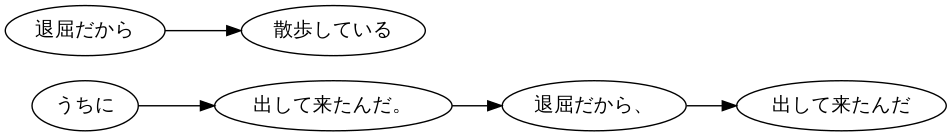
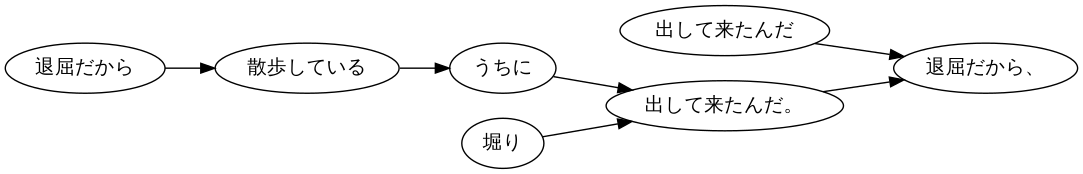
none -> (418, 68)
(704, 106) -> (852, 49)
none -> (503, 143)
